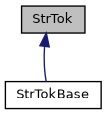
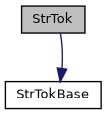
(44, 64) -> (62, 51)
